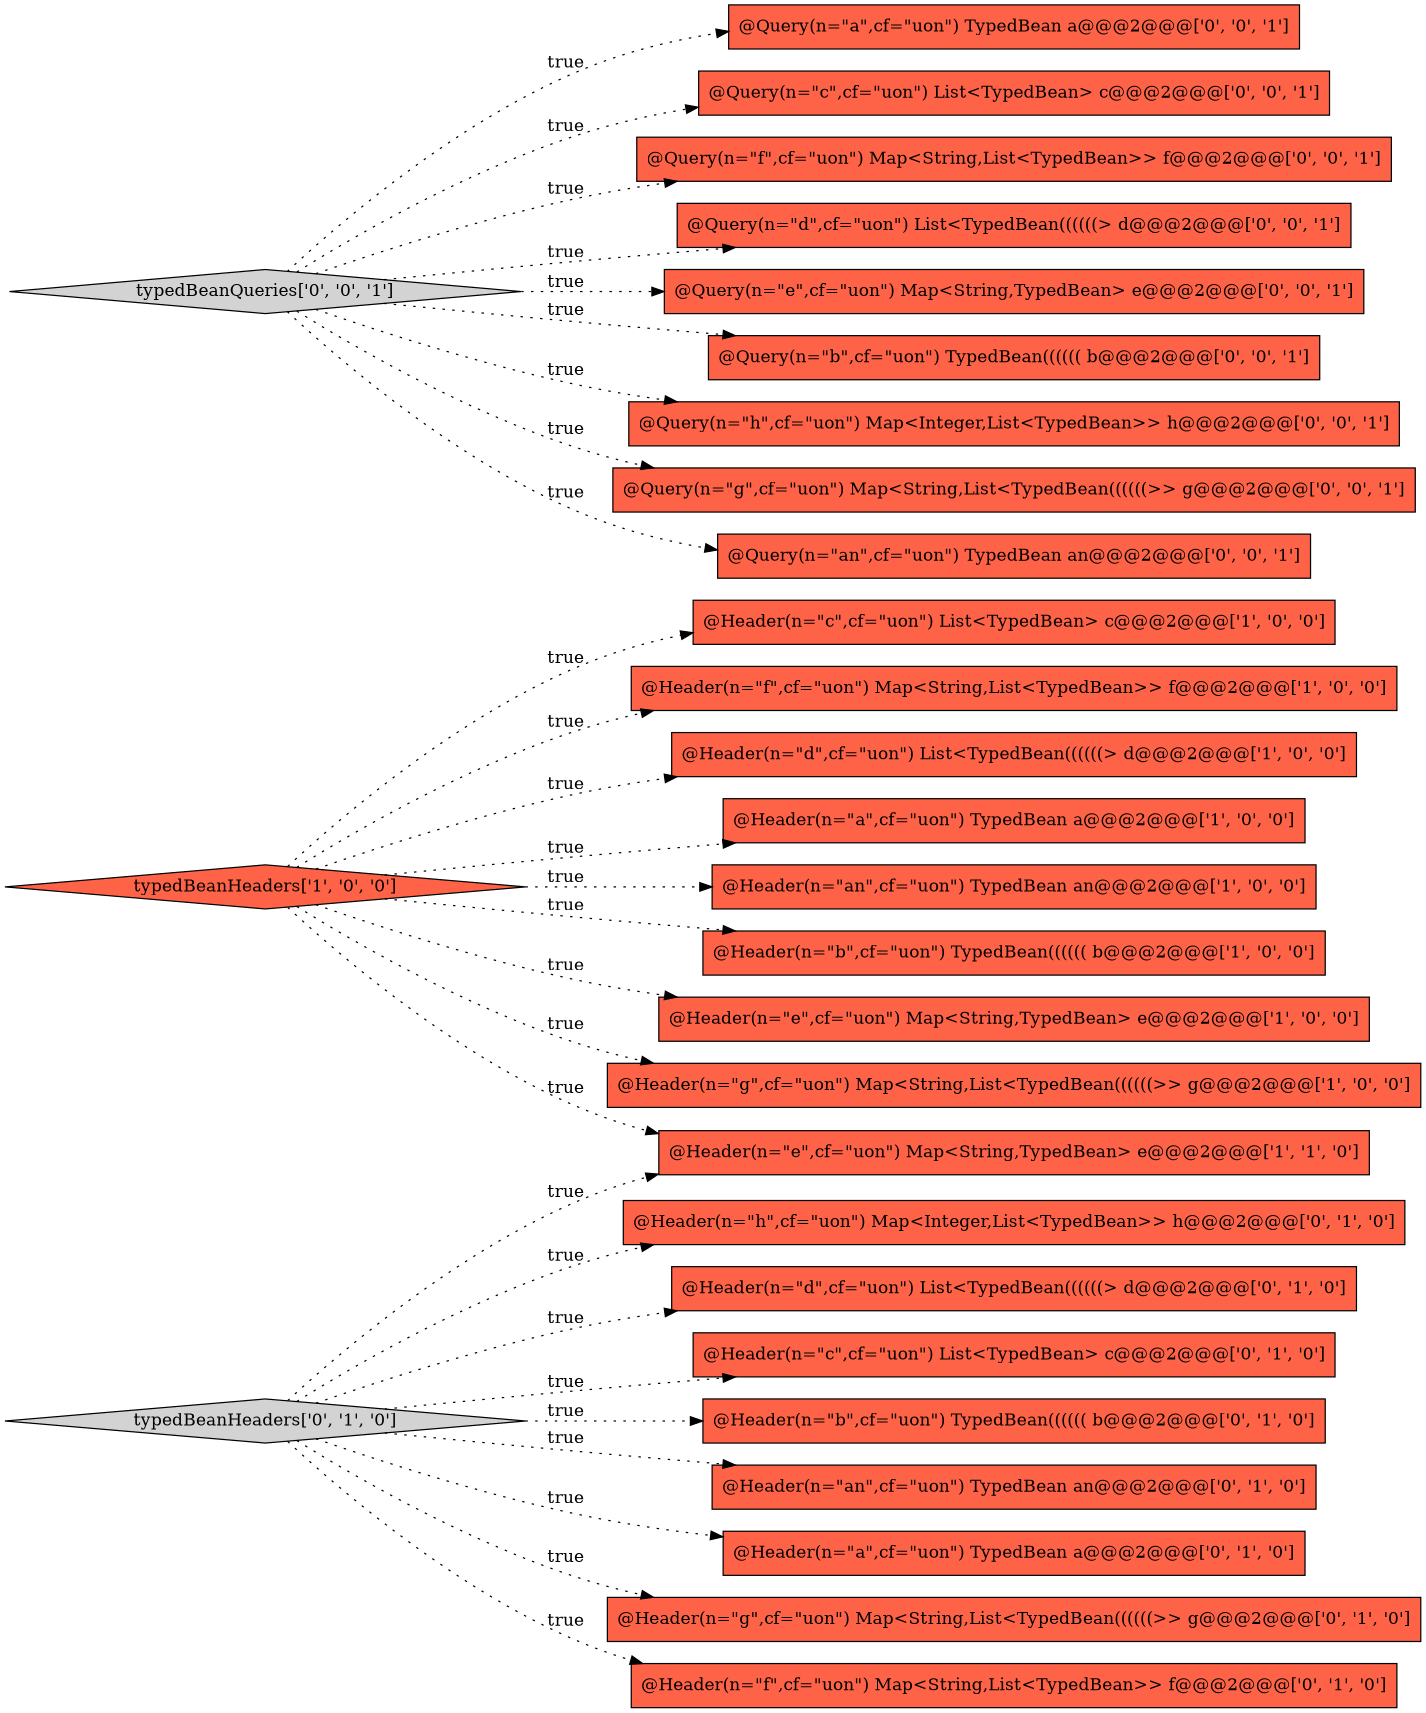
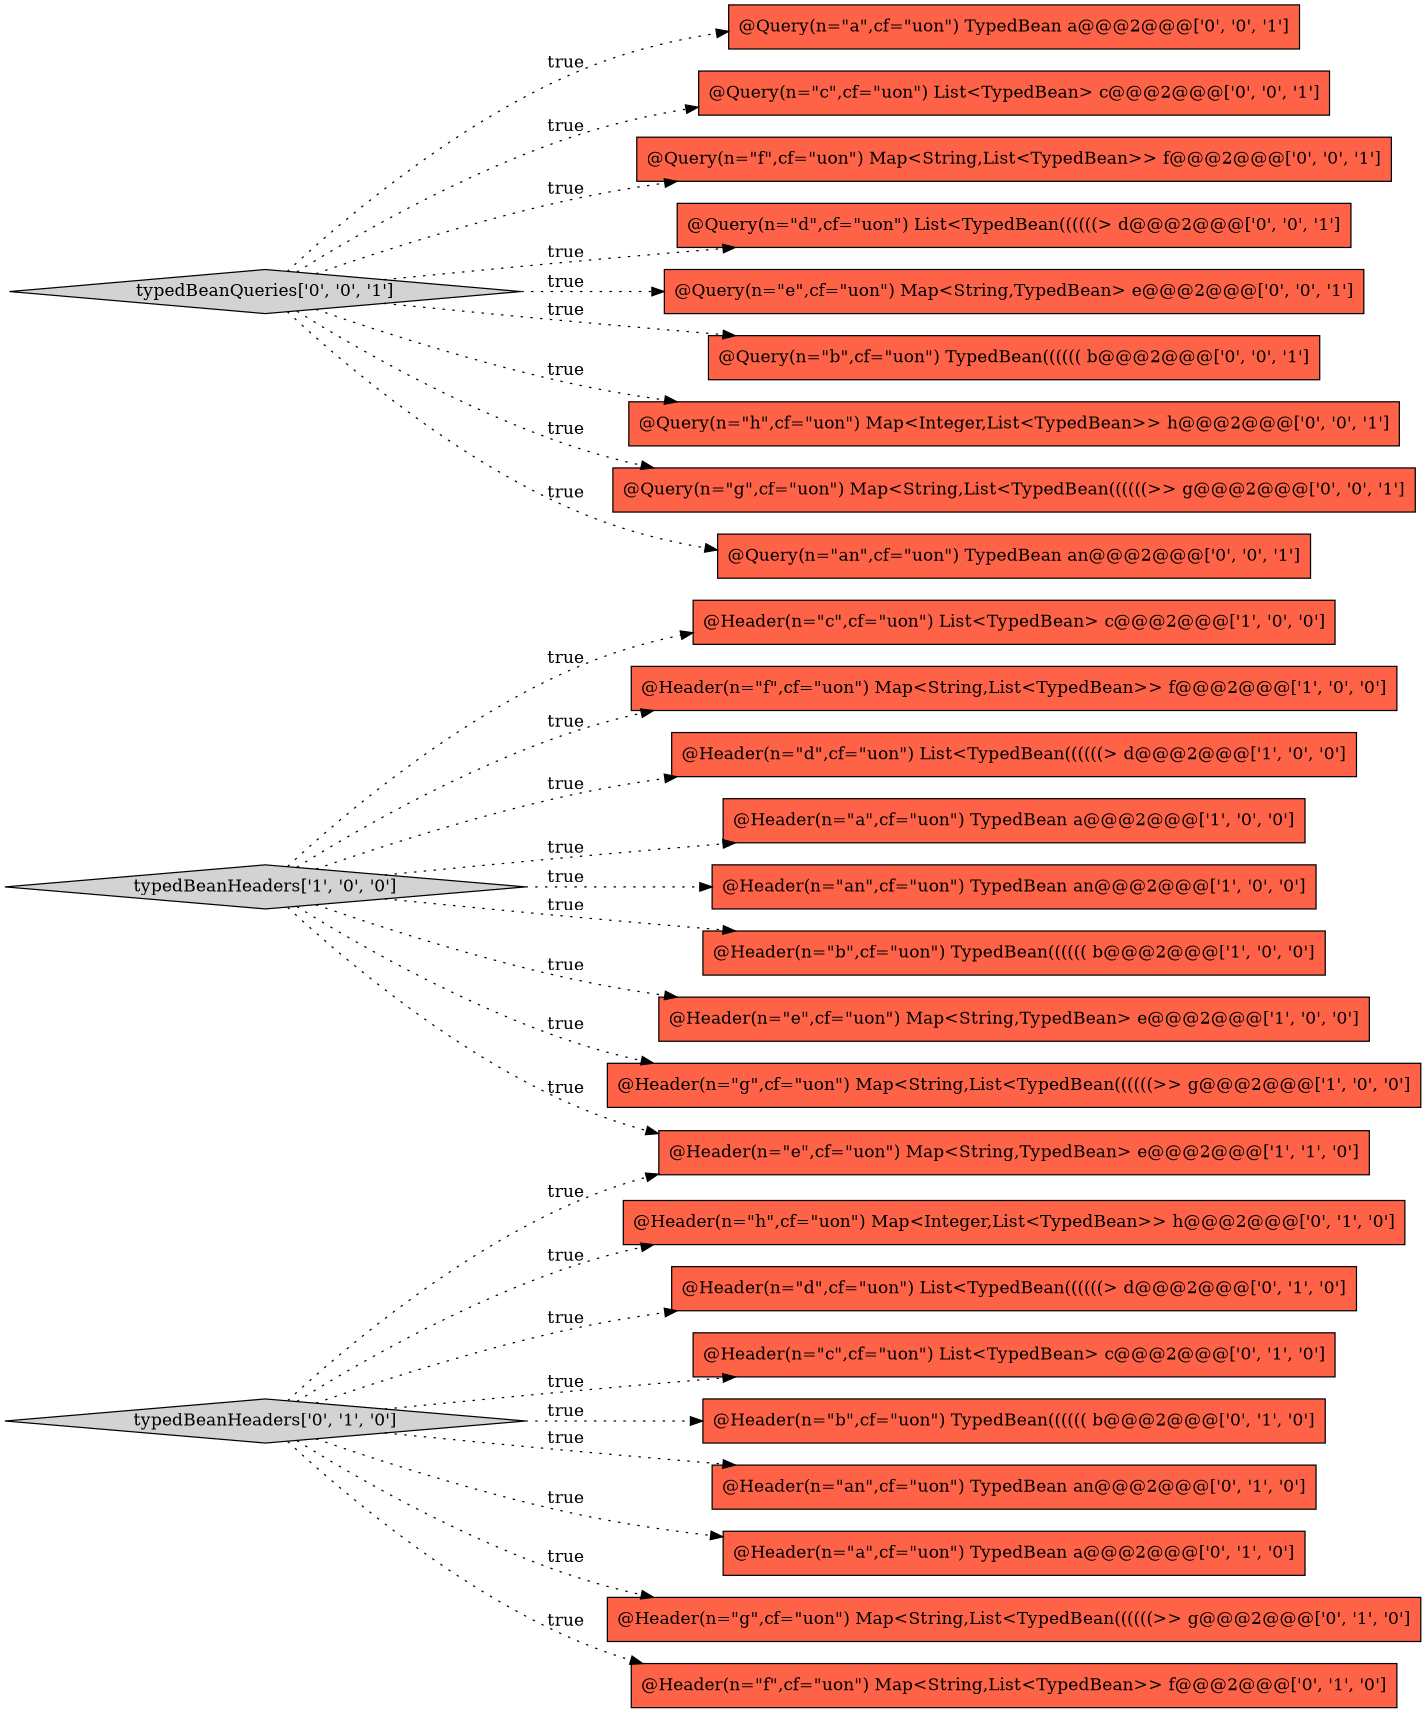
(265, 887) -> (265, 887)
